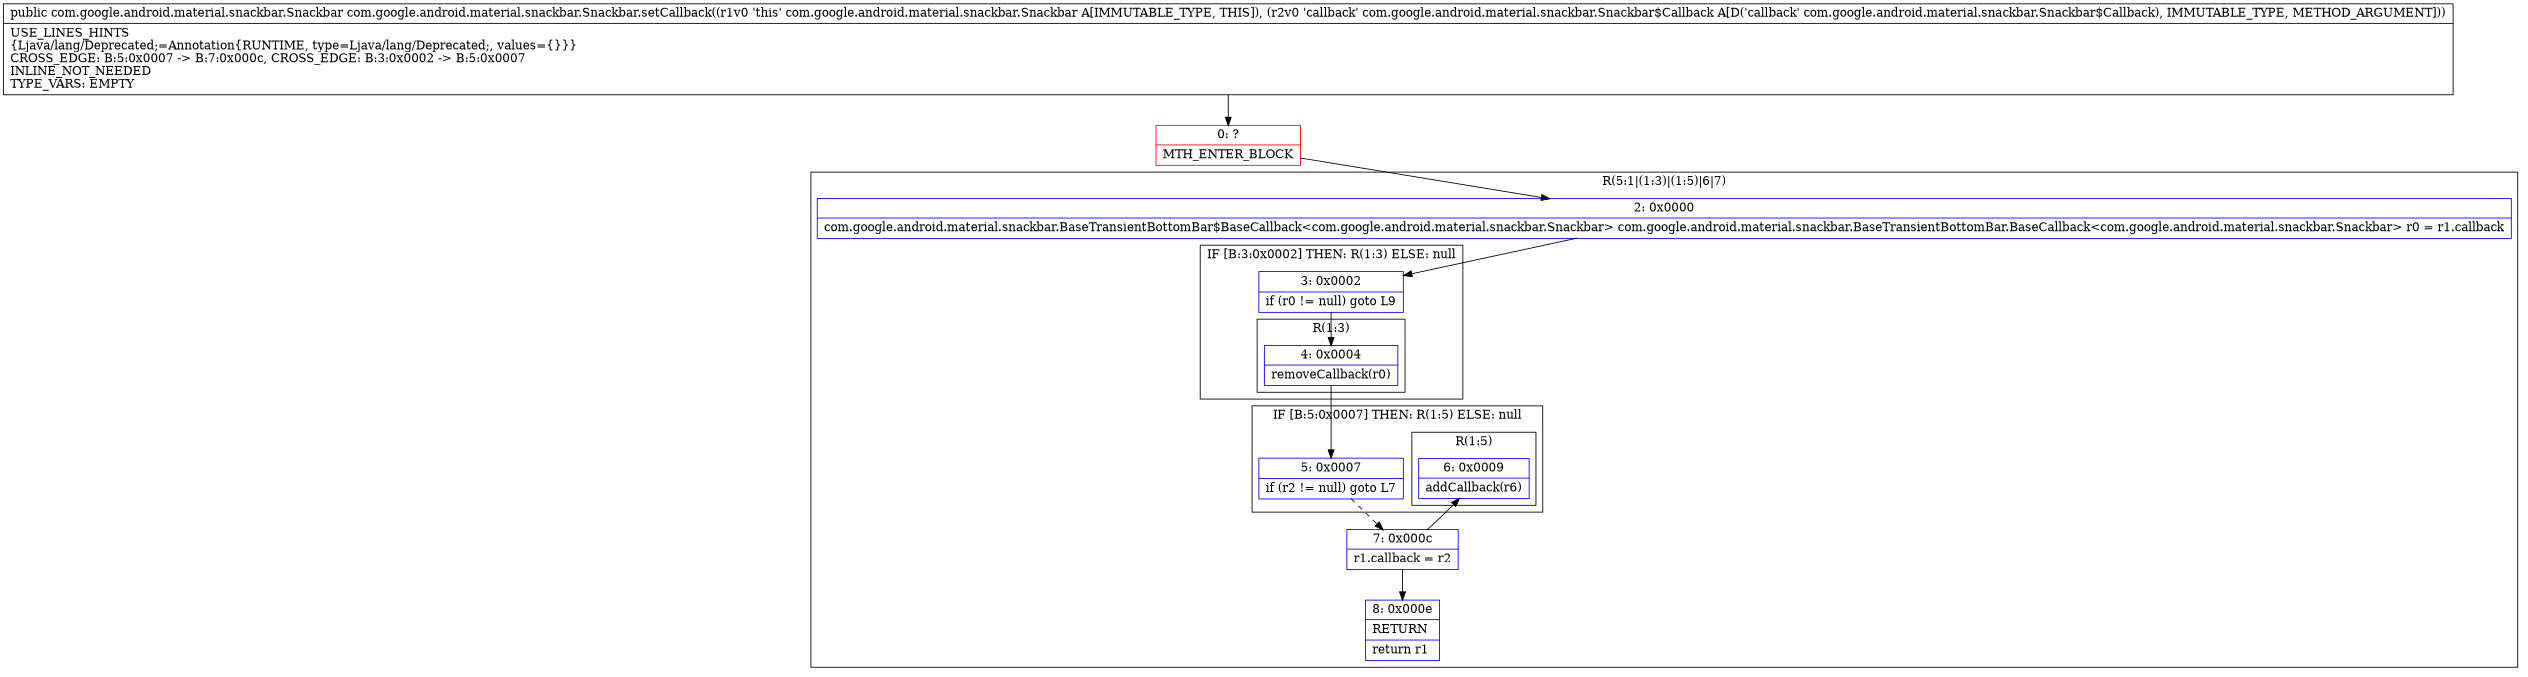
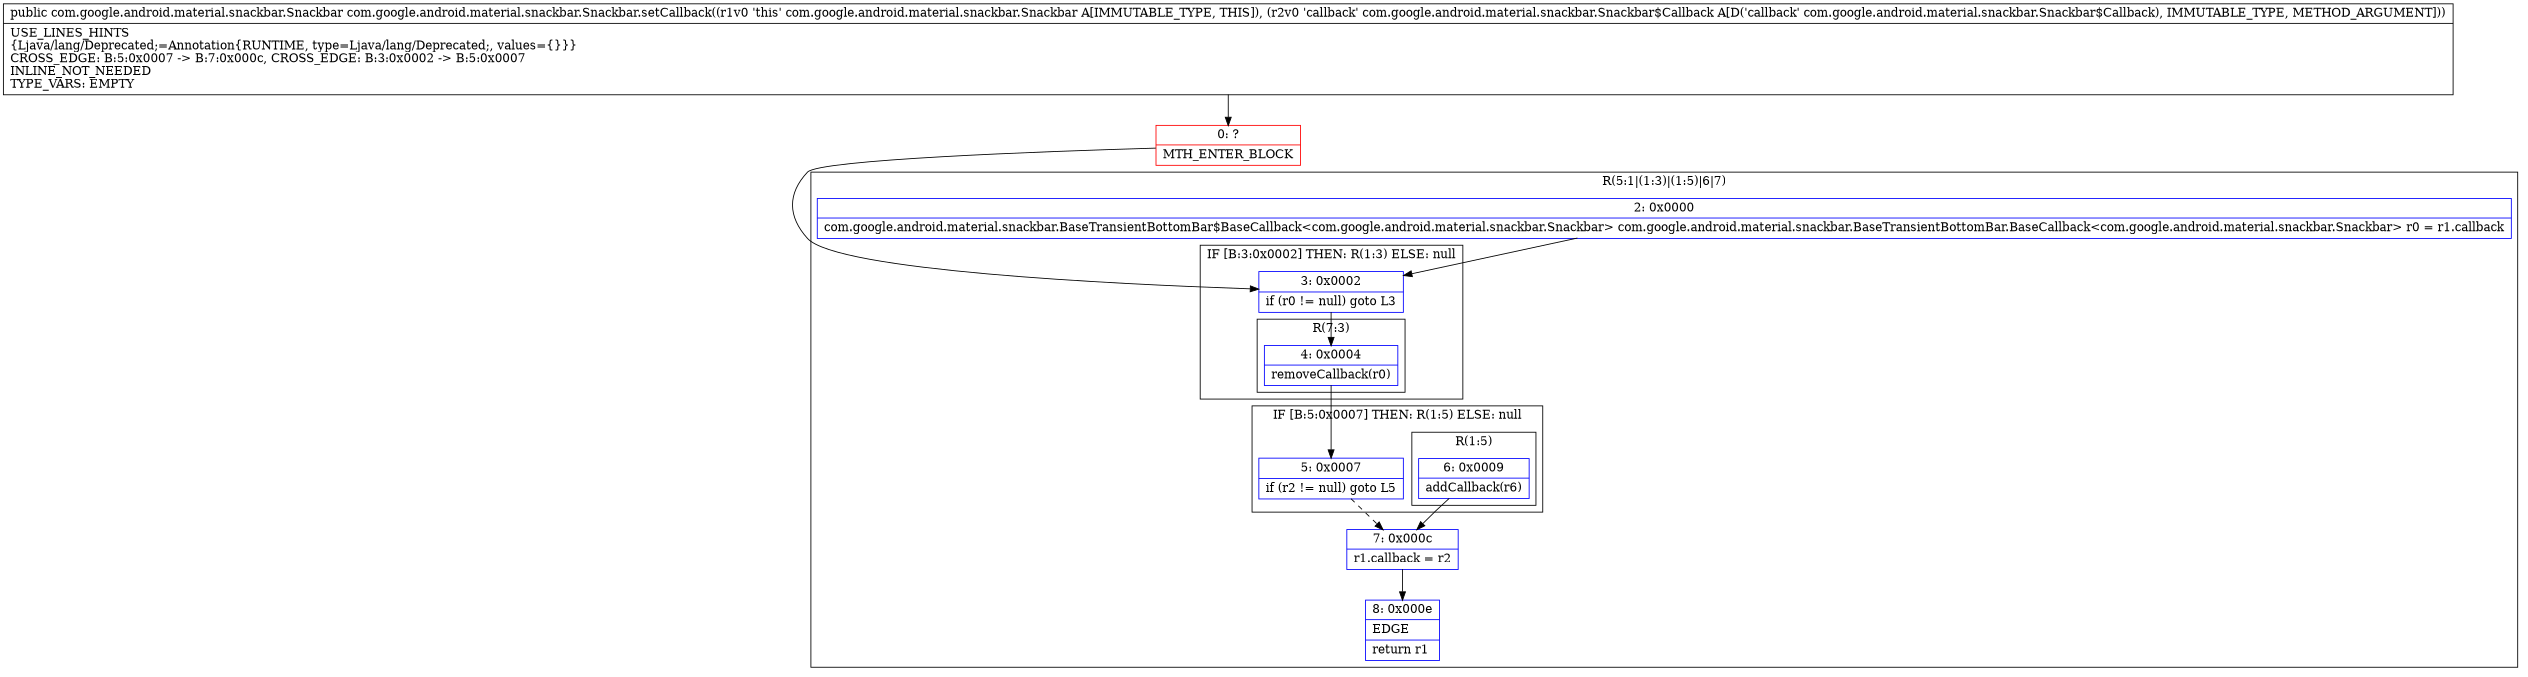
(1421, 178) -> (818, 244)
(1331, 302) -> (1331, 302)
(1331, 329) -> (1331, 329)
(1331, 488) -> (1331, 488)
(1441, 517) -> (1436, 511)
(1400, 629) -> (1391, 629)
